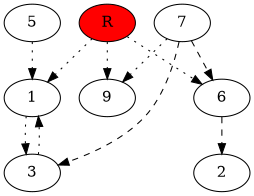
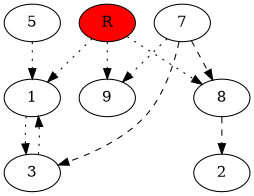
(222, 98) -> (222, 98)
